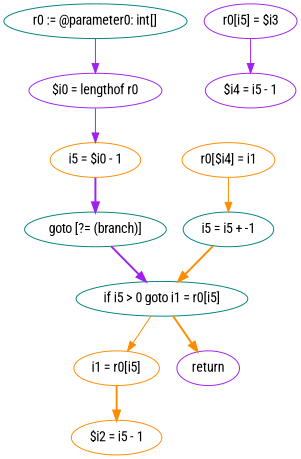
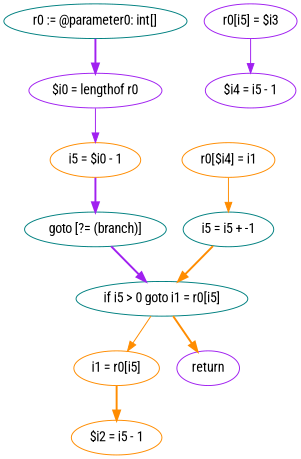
(95, 51) -> (95, 51)
